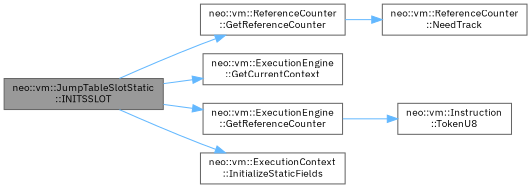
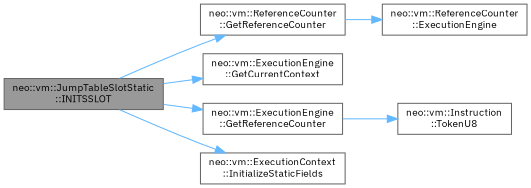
(455, 20) -> (455, 20)
